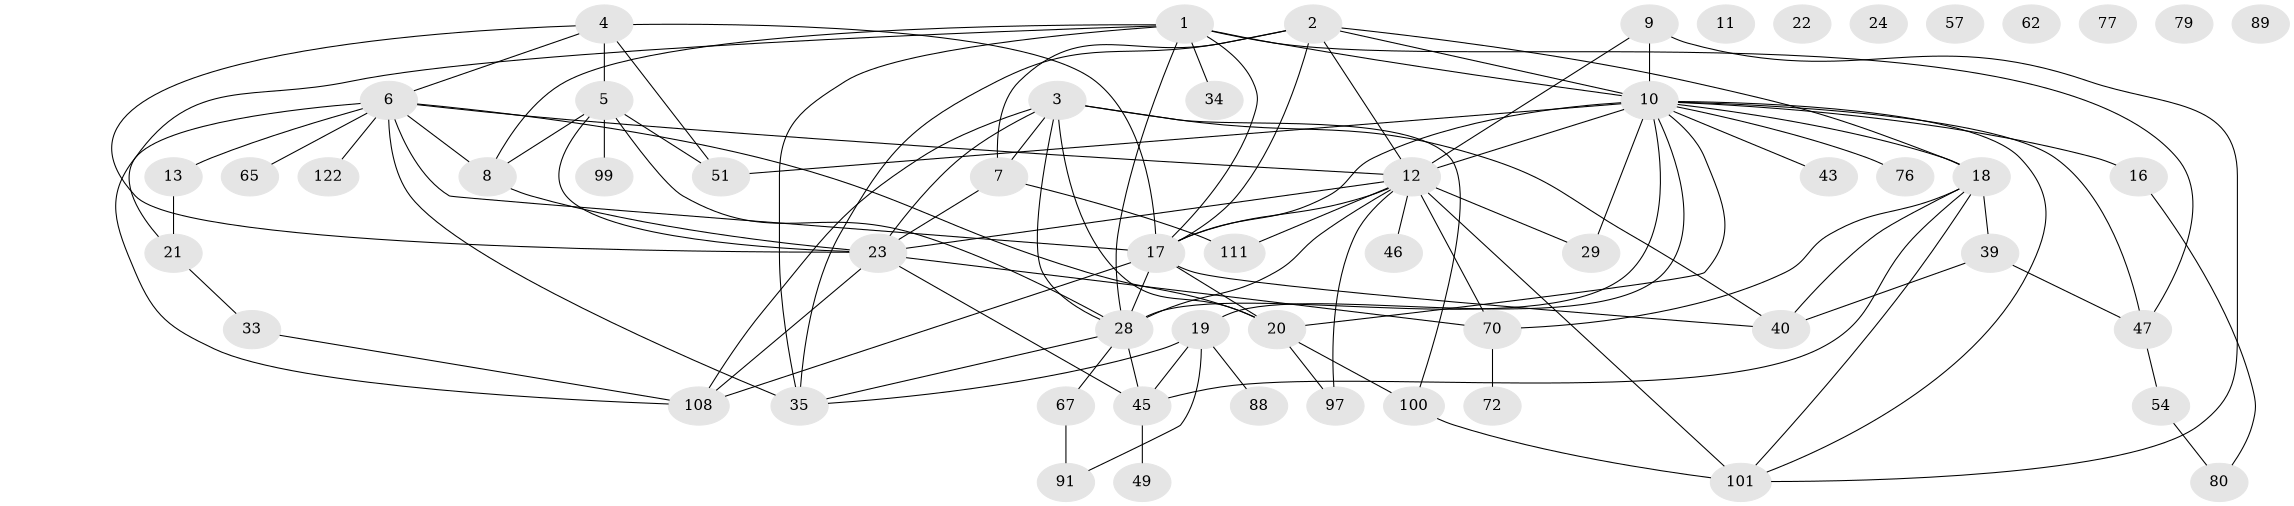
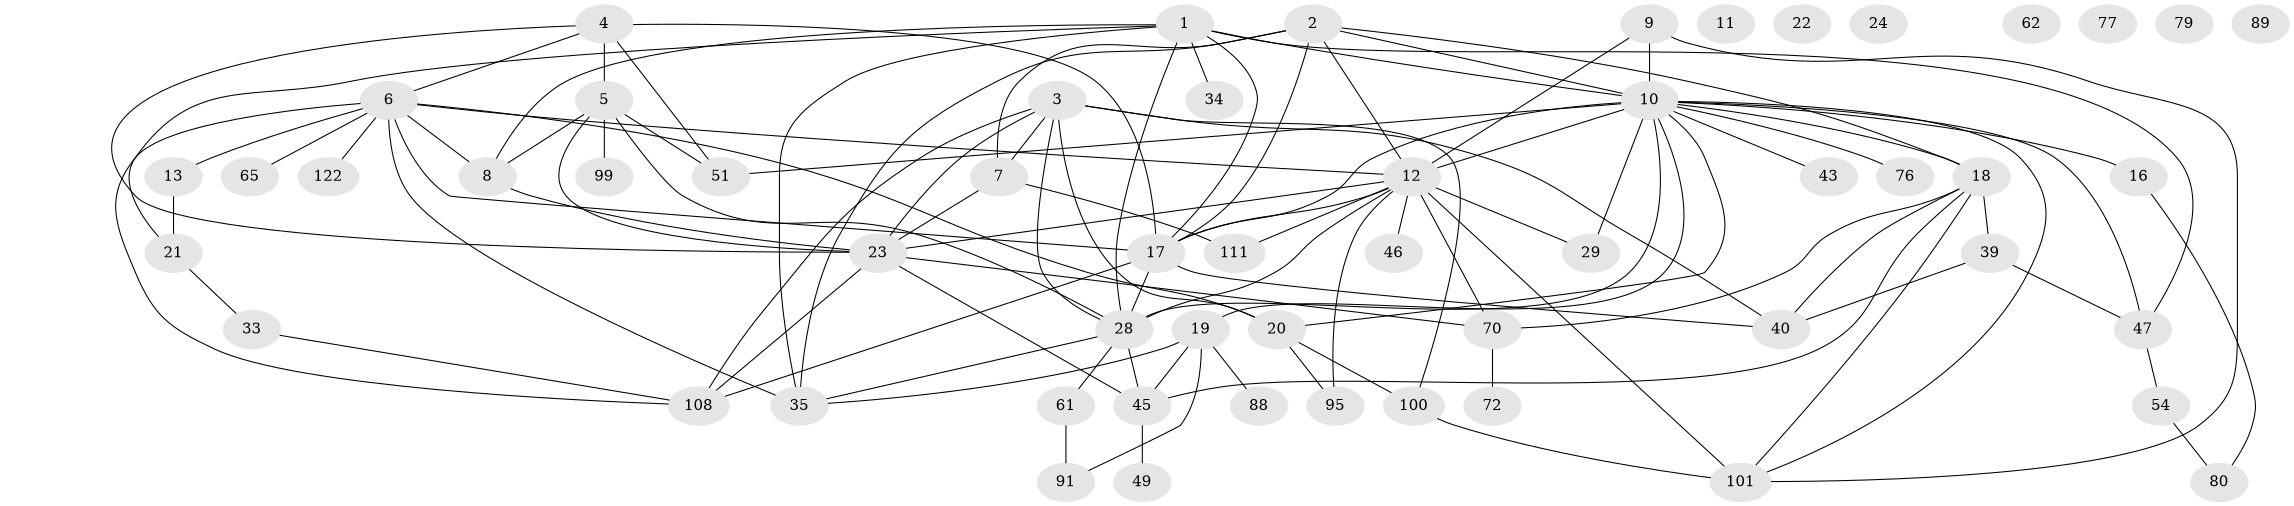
(1955, 24) -> none
(1211, 288) -> none
(1066, 406) -> (1066, 406)
(1335, 406) -> (1335, 406)
